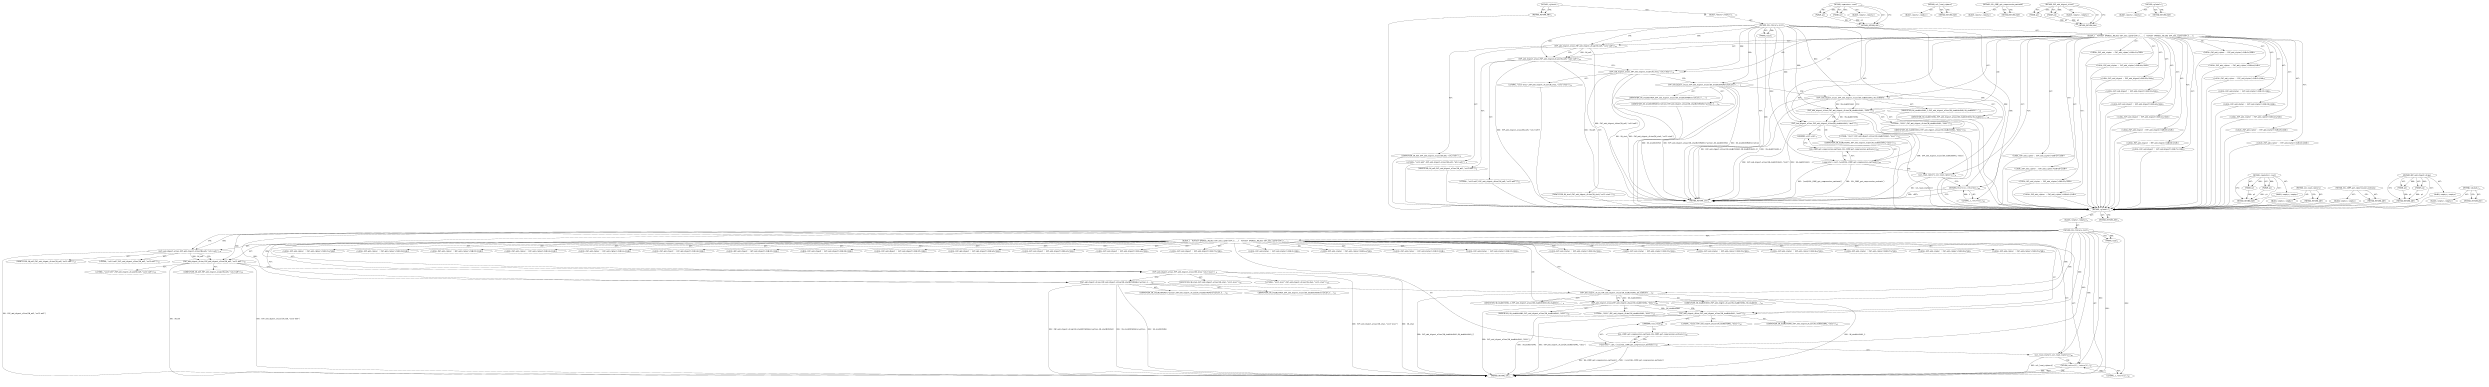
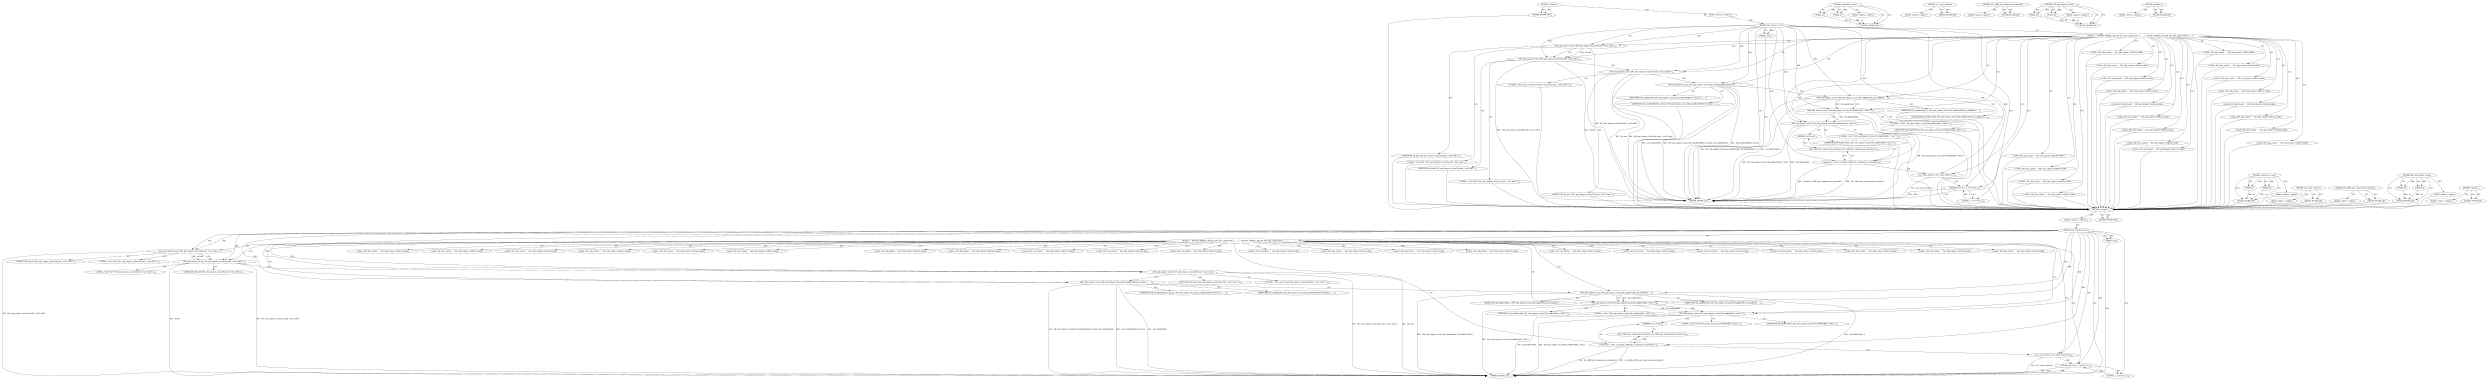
(309, 251) -> none
(826, 251) -> none
